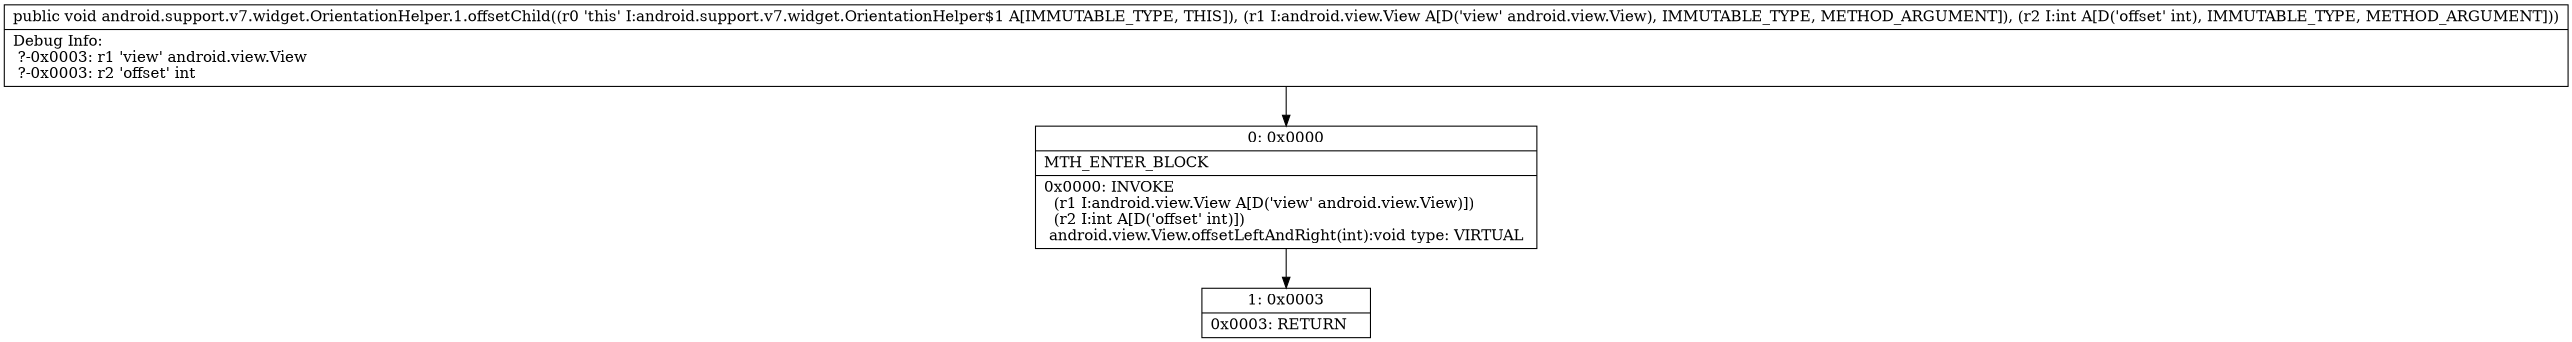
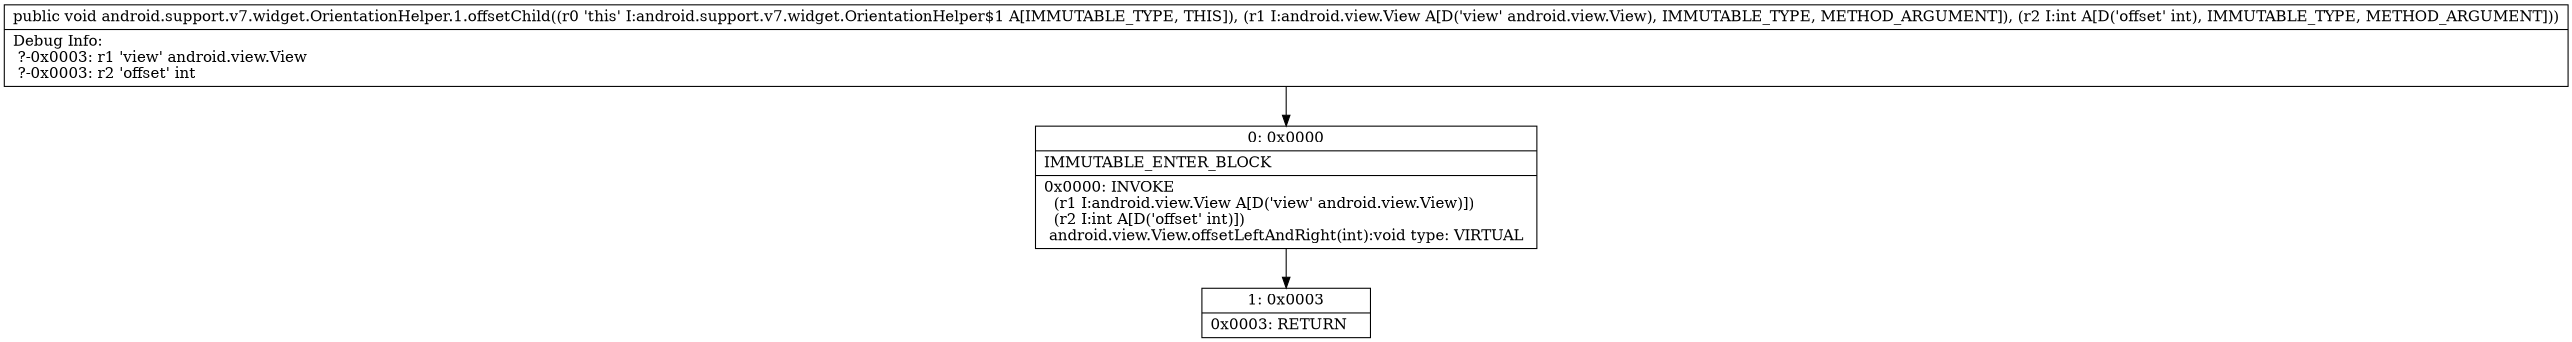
(1127, 163) -> (1158, 163)
